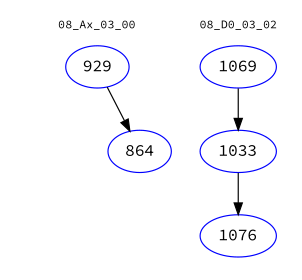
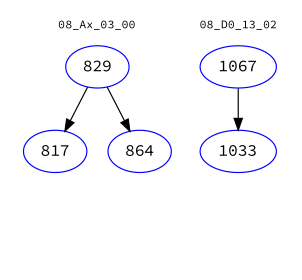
(239, 25) -> (239, 25)
(97, 67) -> (97, 67)
(238, 67) -> (238, 67)
none -> (55, 151)
(238, 236) -> none
